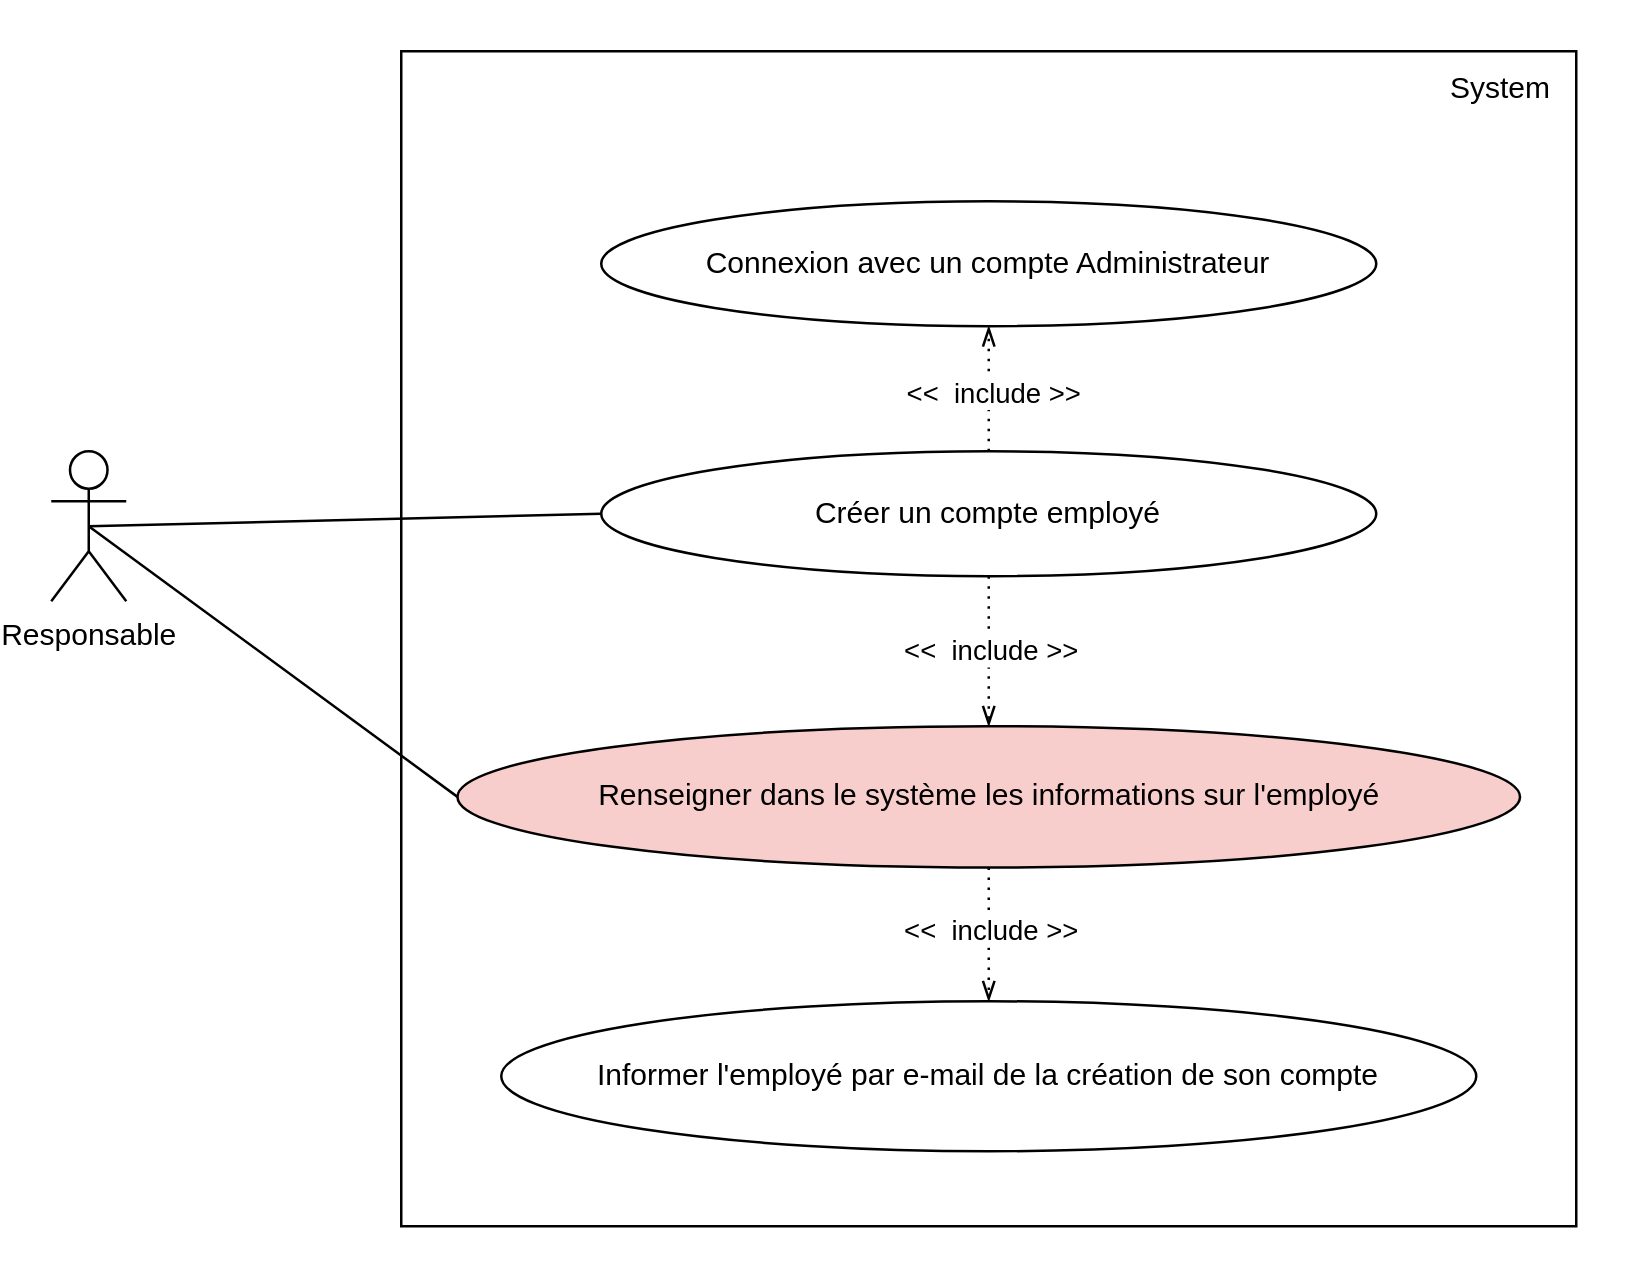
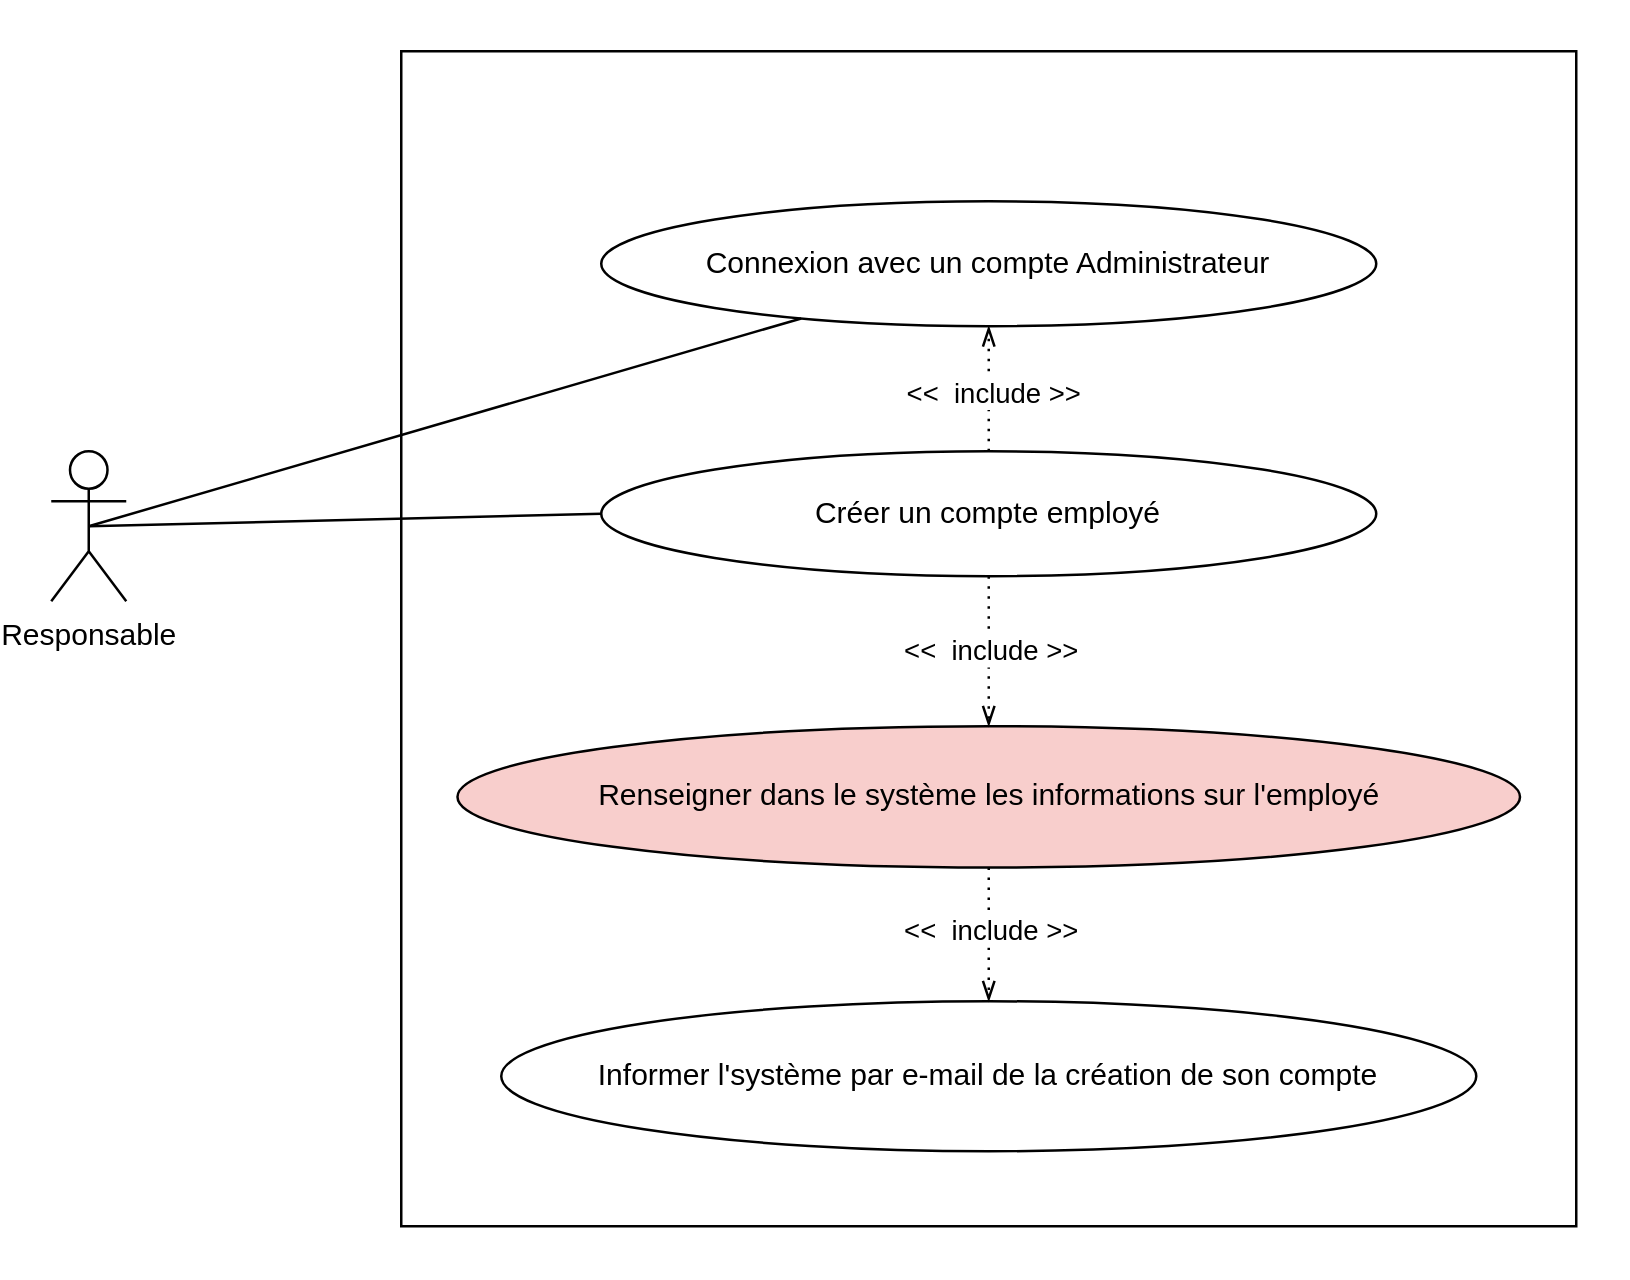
(1501, 89) -> none
(281, 667) -> (459, 418)
(989, 1076) -> (989, 1076)
